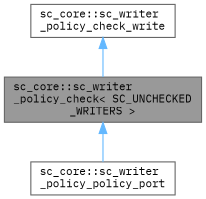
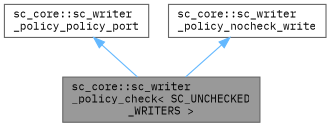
(103, 21) -> (247, 21)
(103, 148) -> (120, 61)
